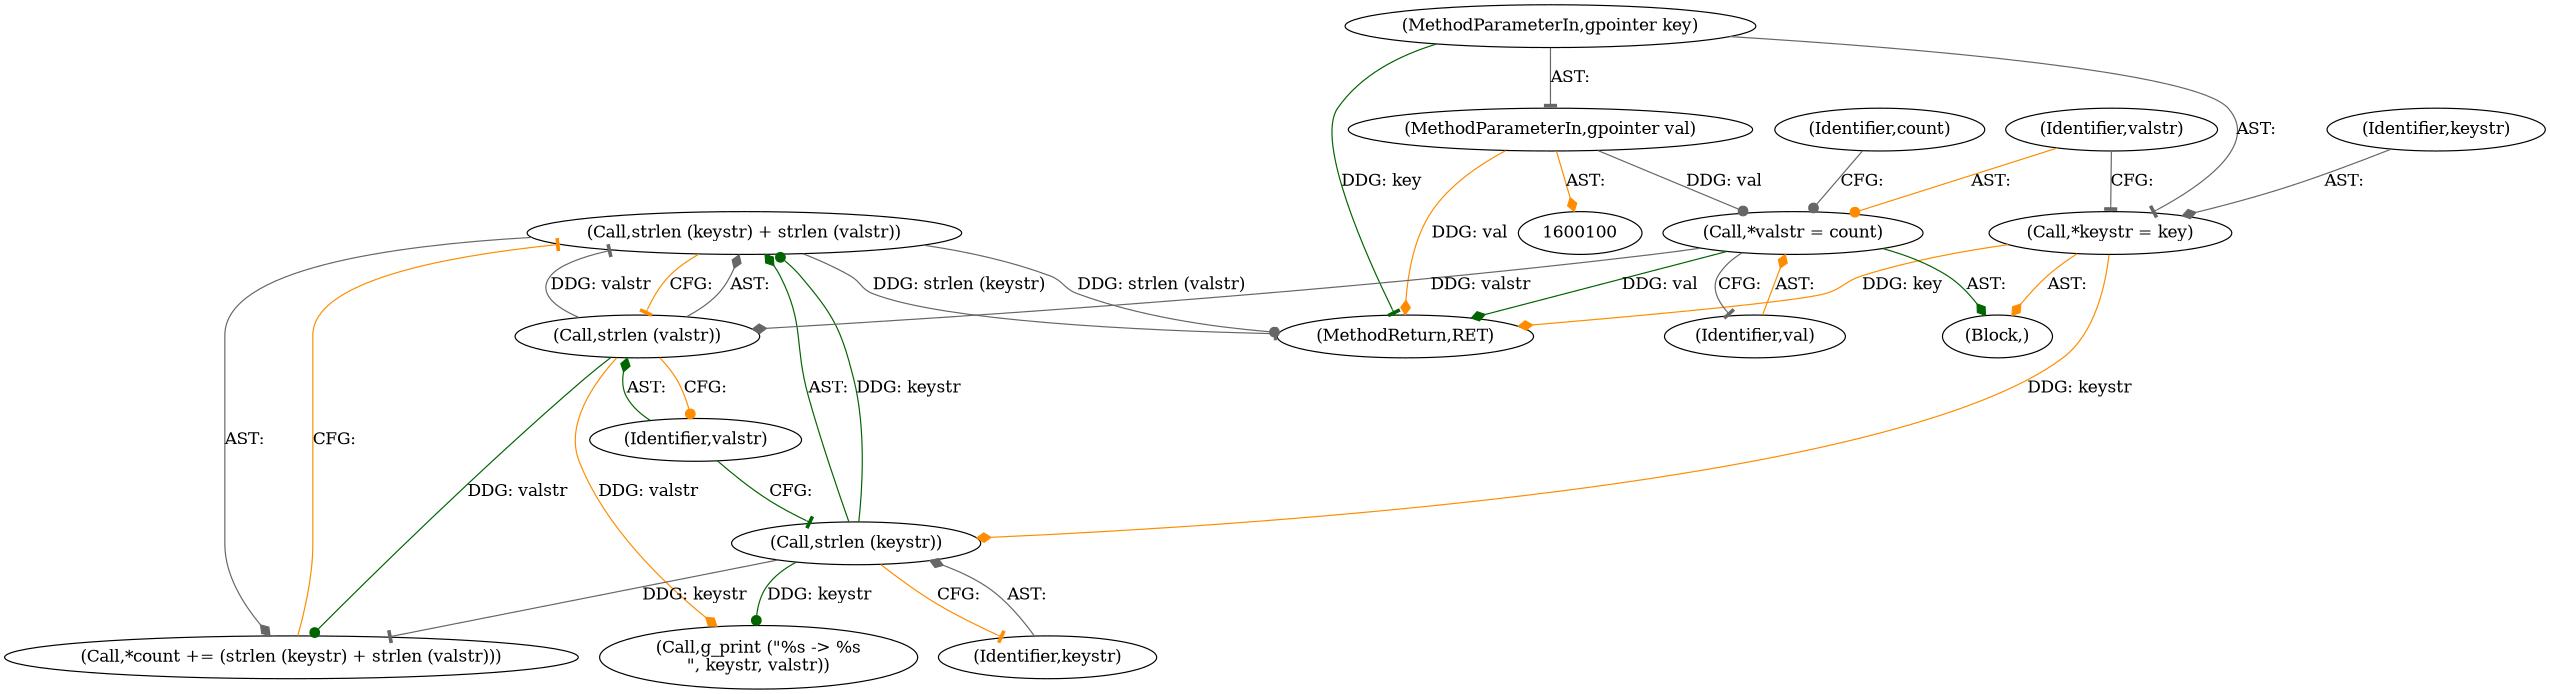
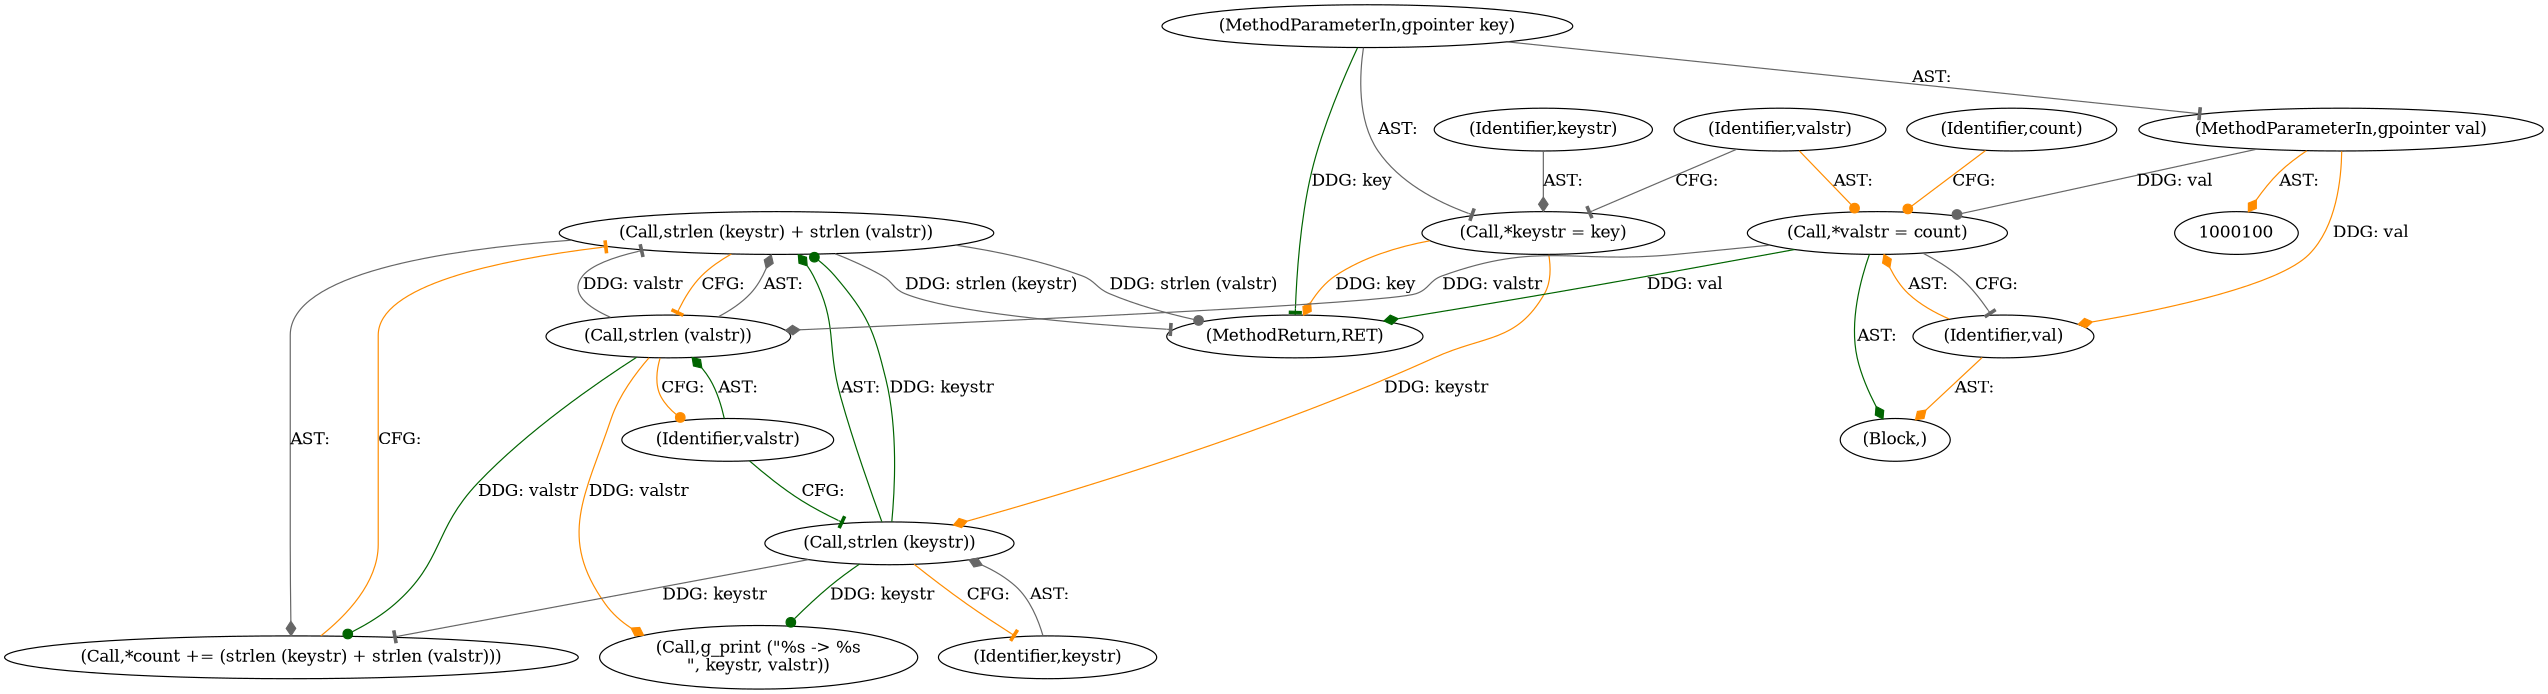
(1840, 177) -> (1949, 178)
(1433, 210) -> (2257, 282)
(1580, 233) -> (2236, 233)
(2047, 276) -> (1954, 384)
